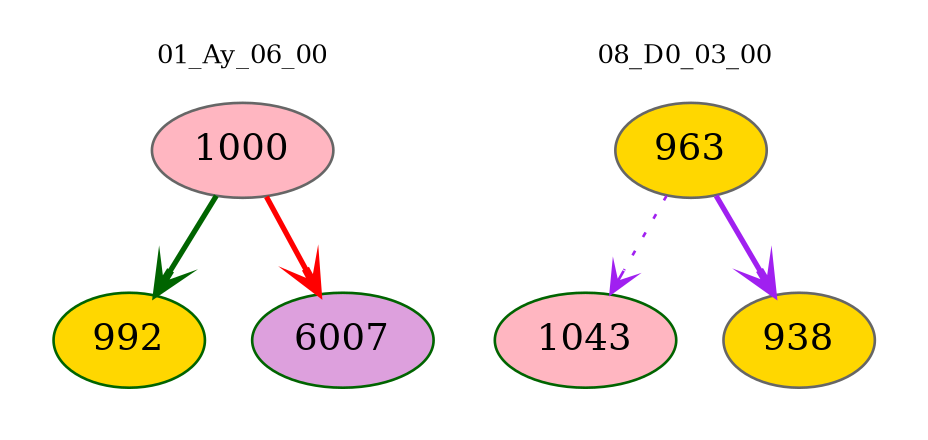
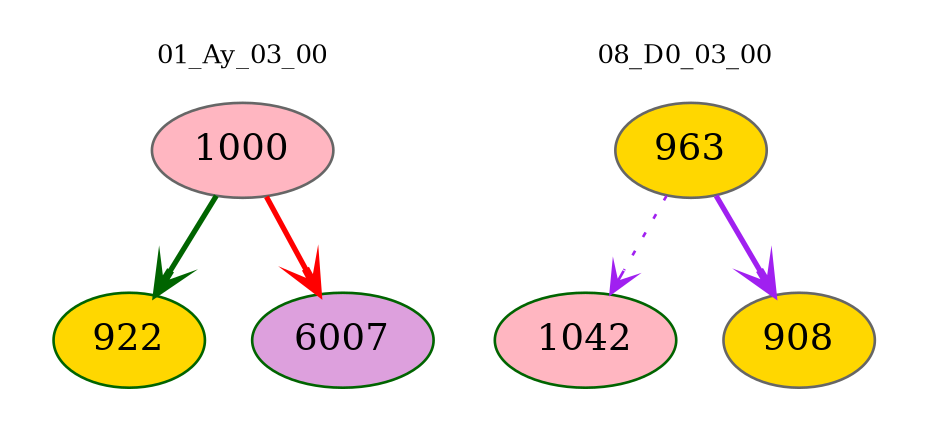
(243, 57) -> (243, 57)
(129, 340) -> (129, 340)
(586, 340) -> (586, 340)
(799, 340) -> (799, 340)
